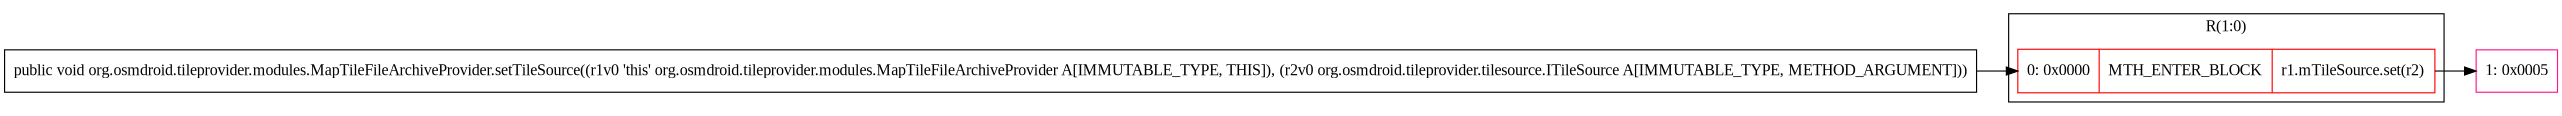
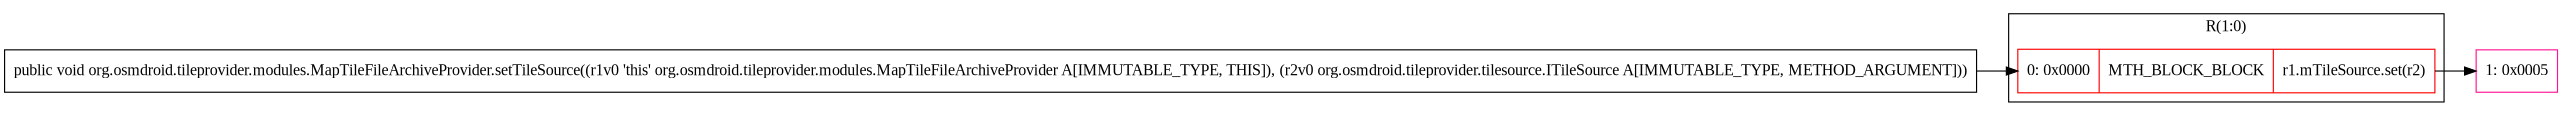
(2185, 70) -> (2186, 70)
